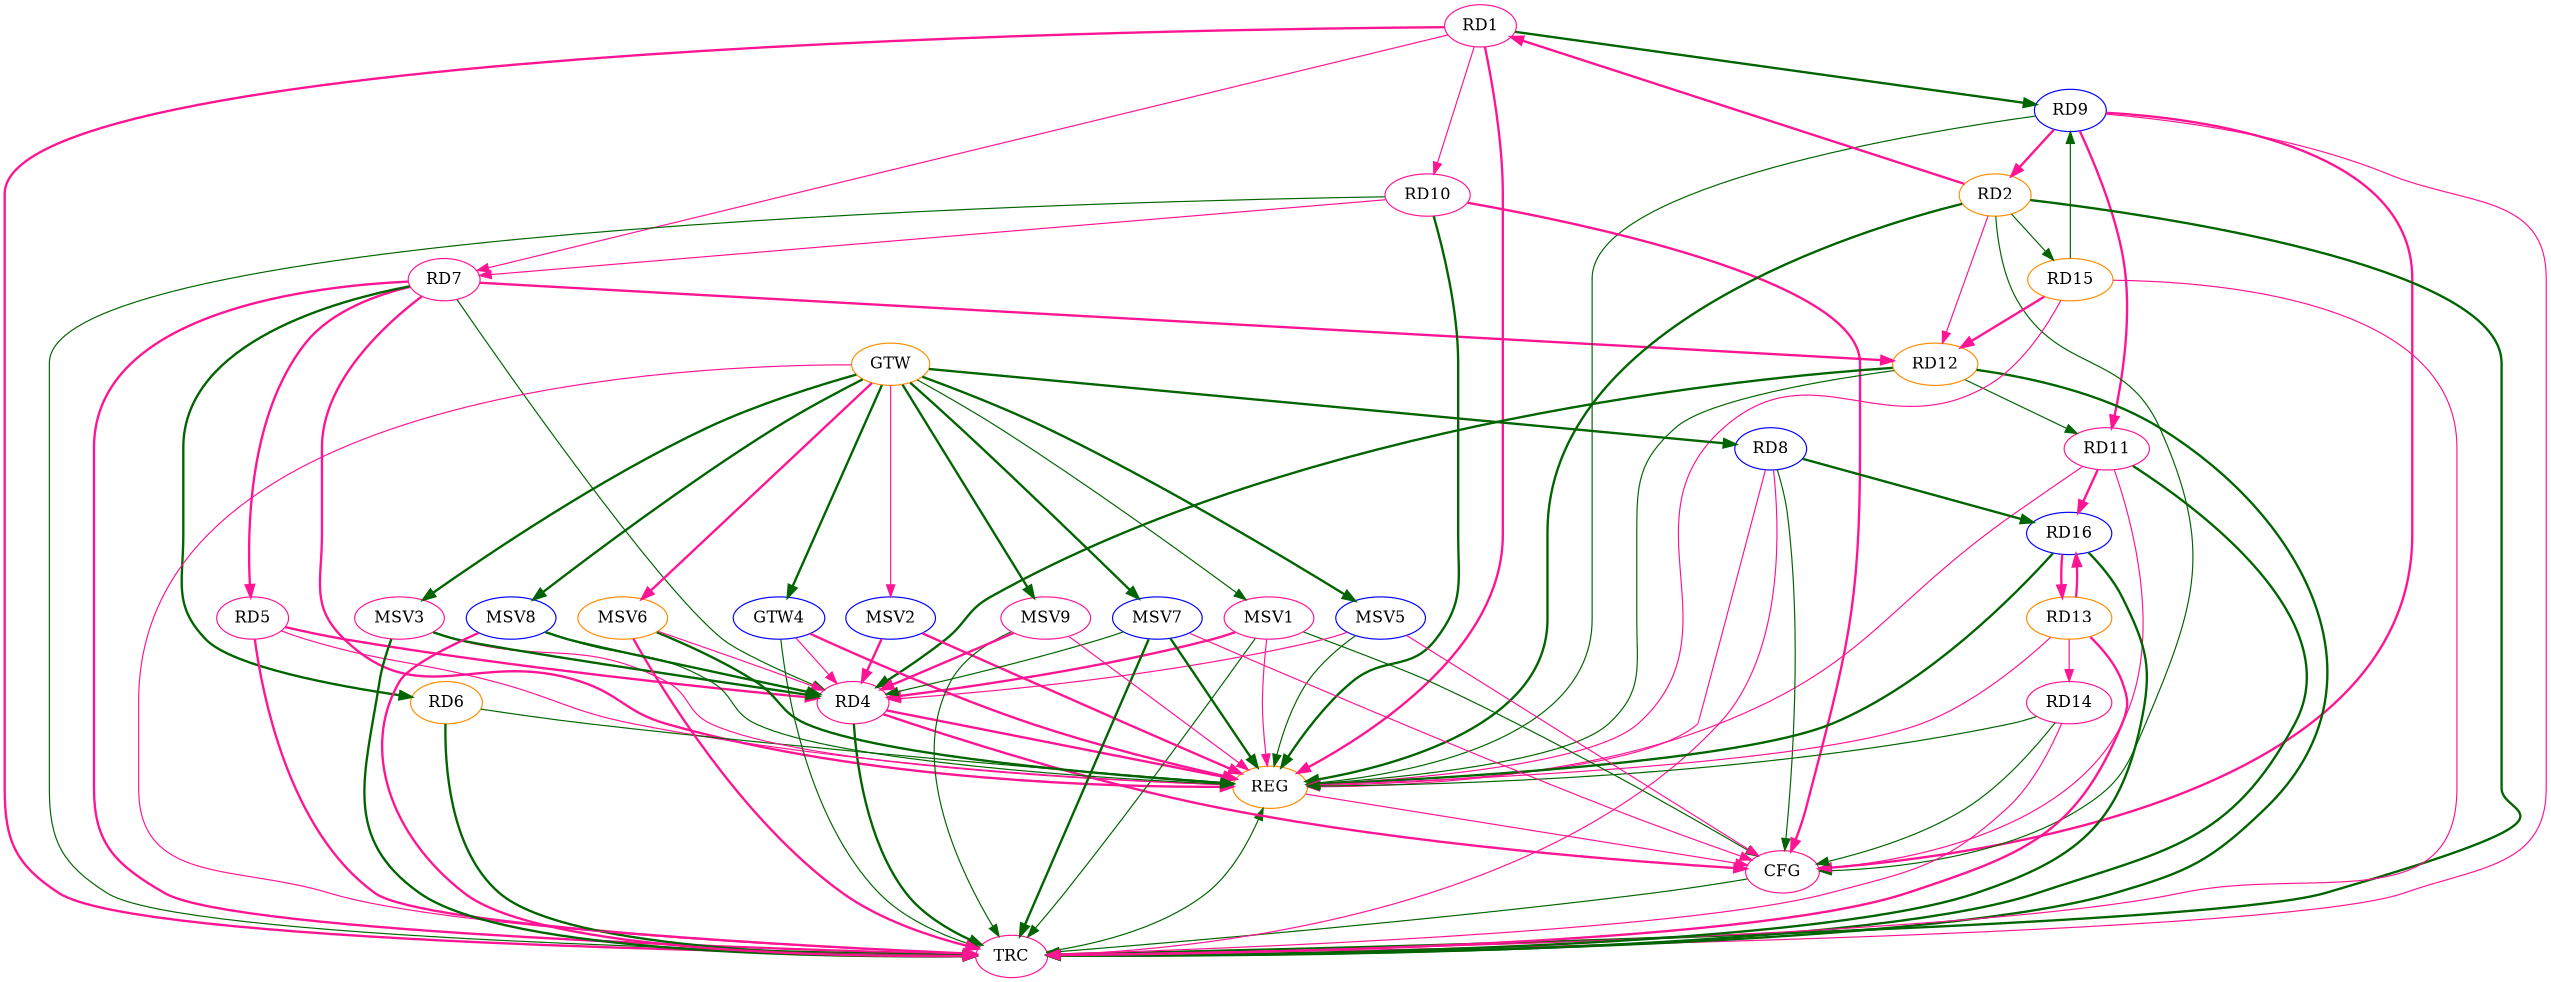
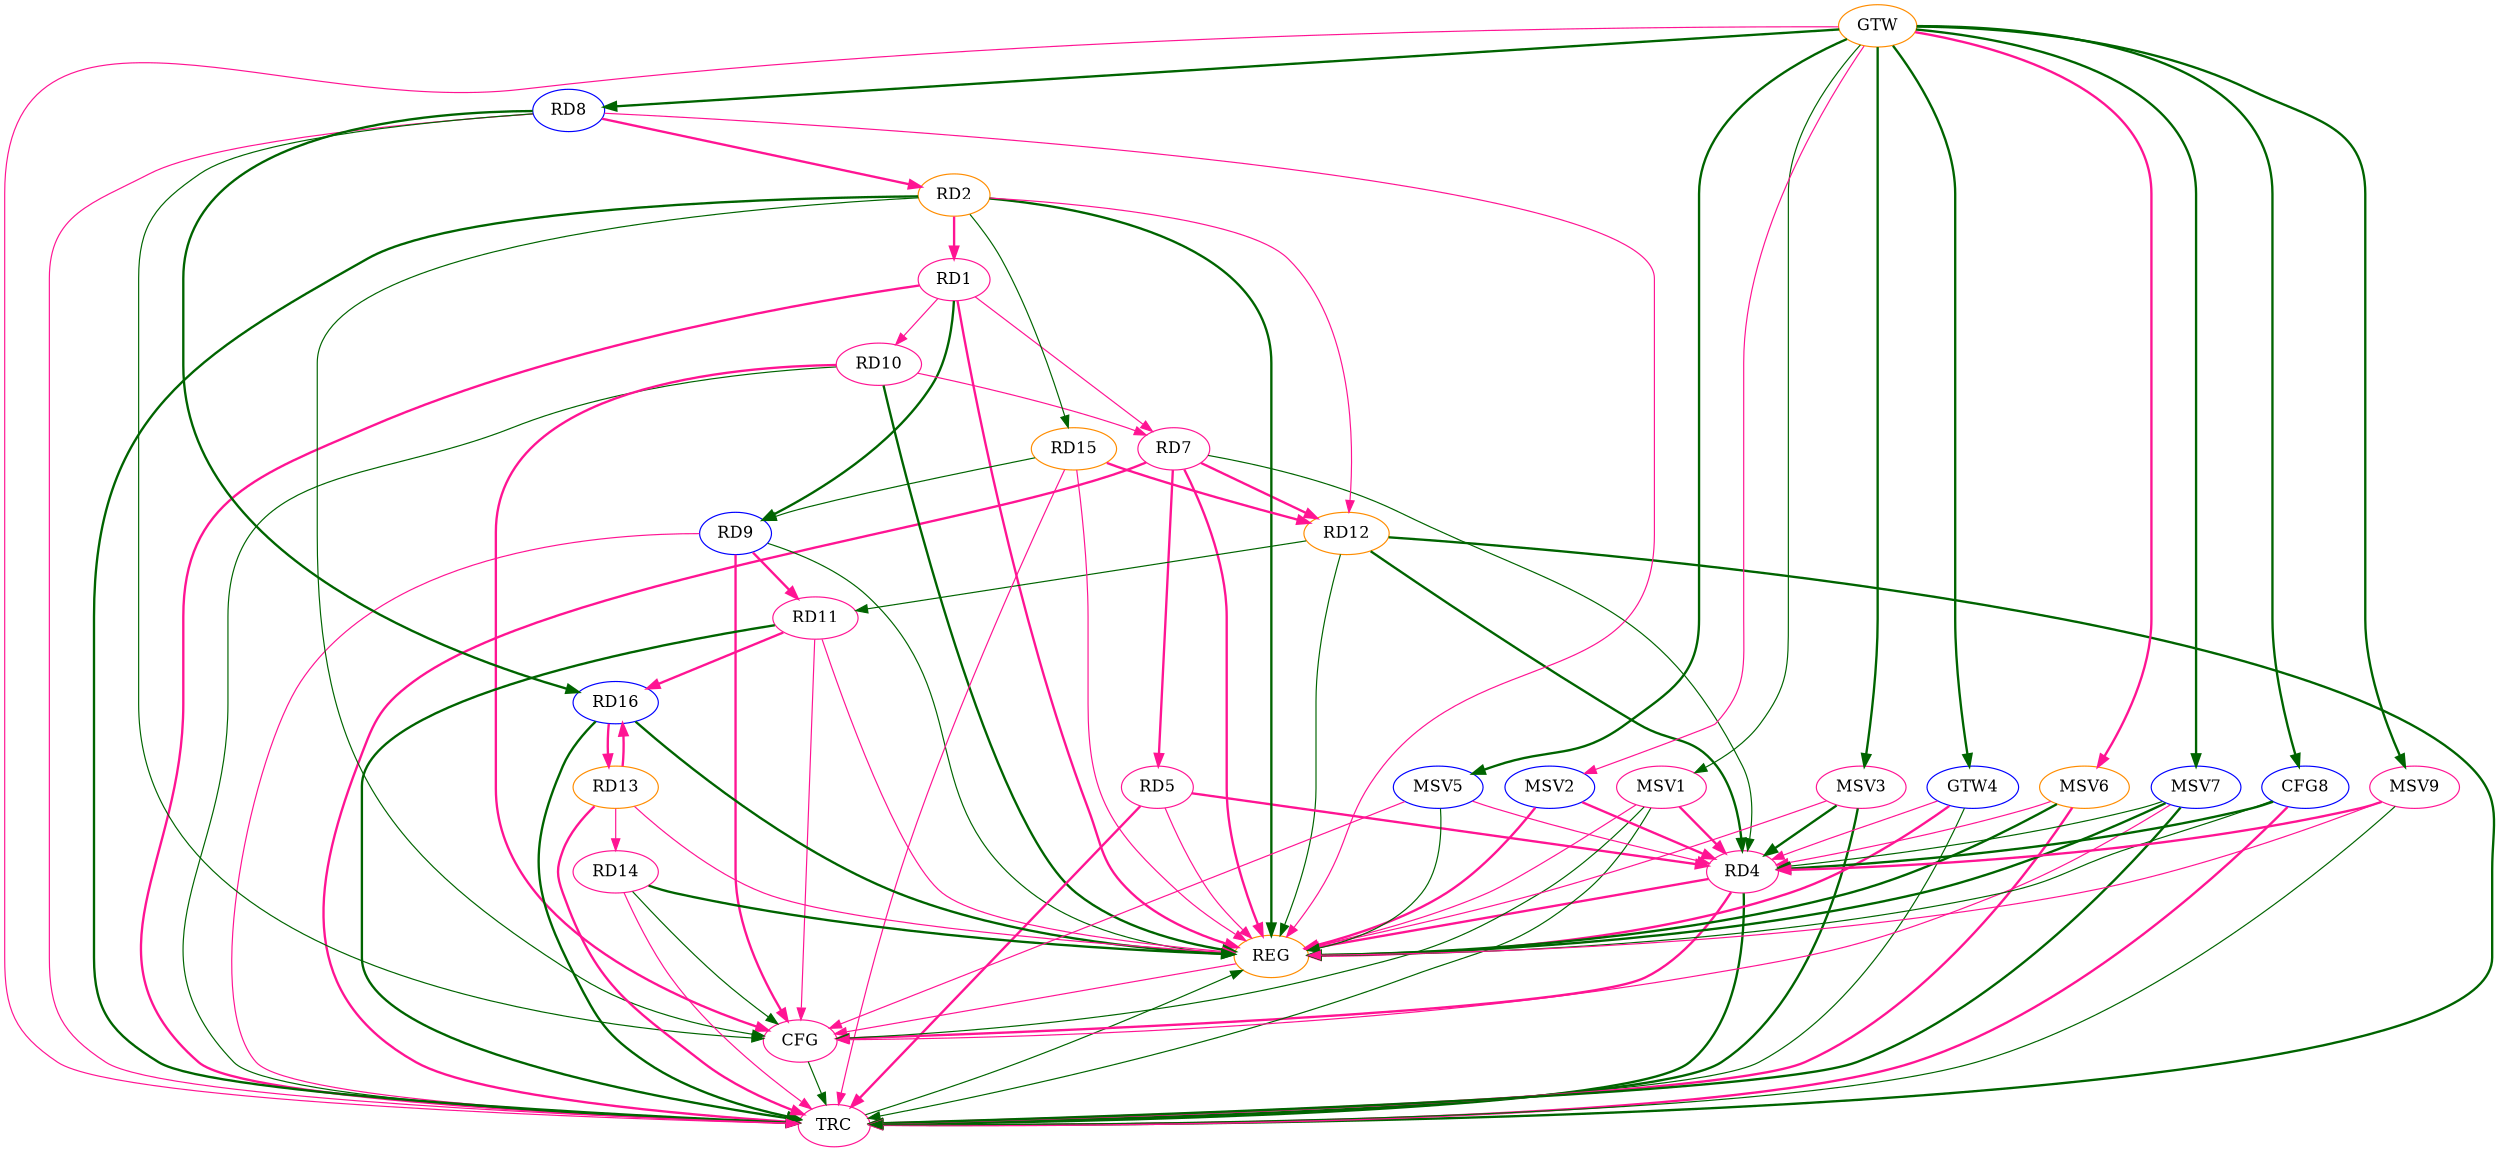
(2037, 148) -> (755, 151)
(511, 618) -> (2305, 787)
(446, 703) -> none
(1806, 757) -> (919, 932)
